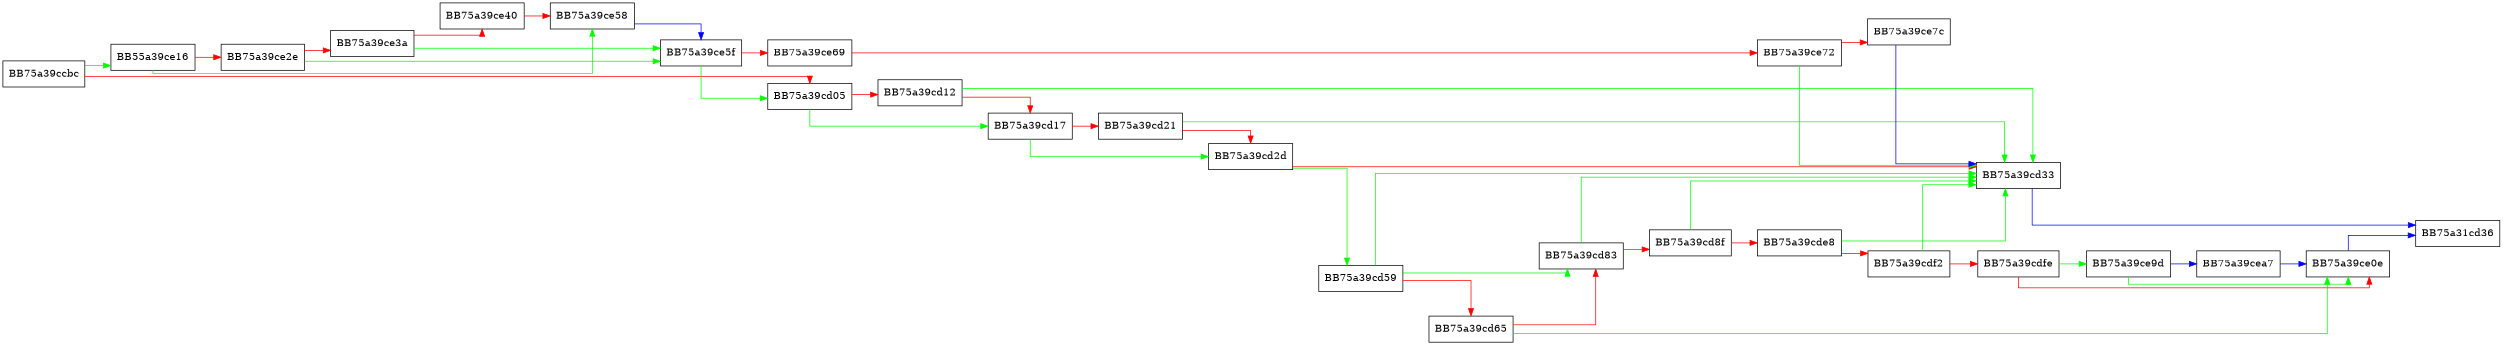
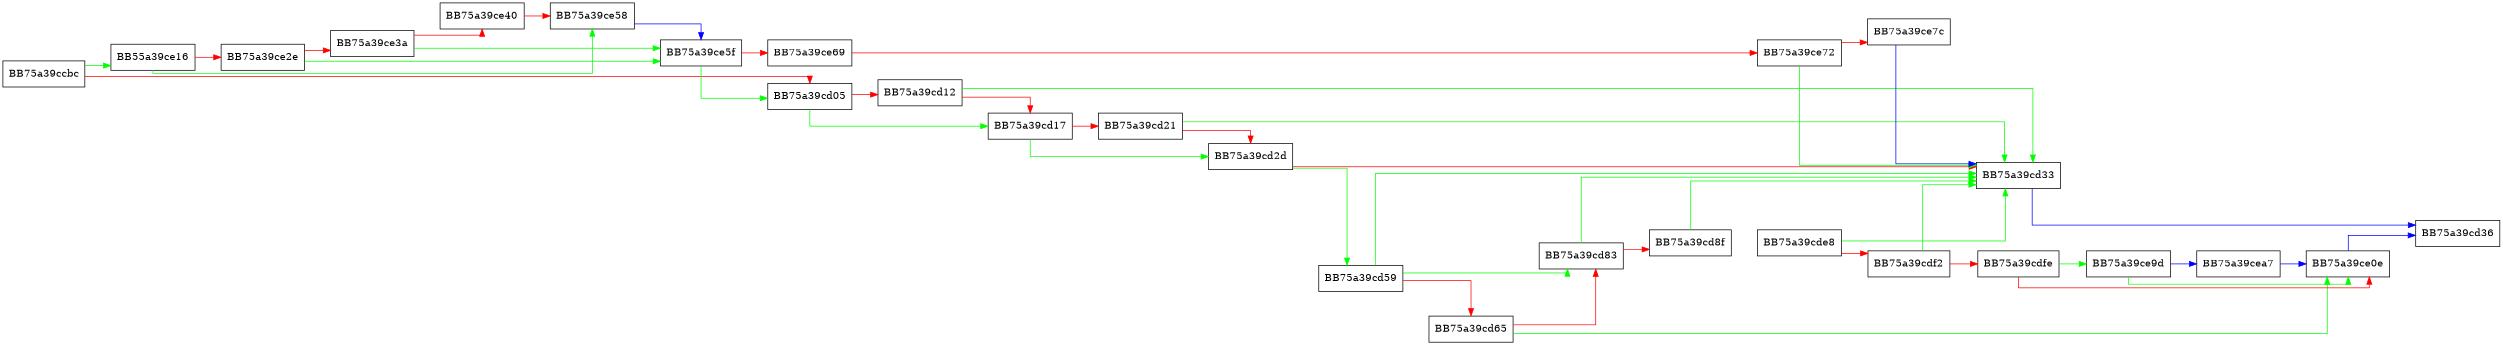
(2458, 233) -> (2458, 233)
(1741, 243) -> none
